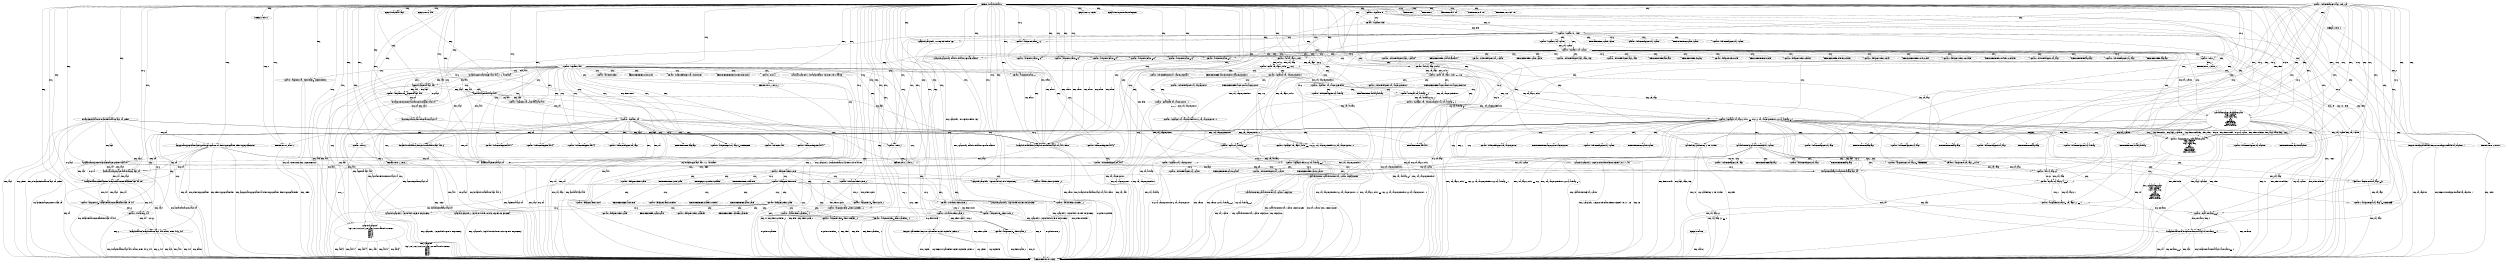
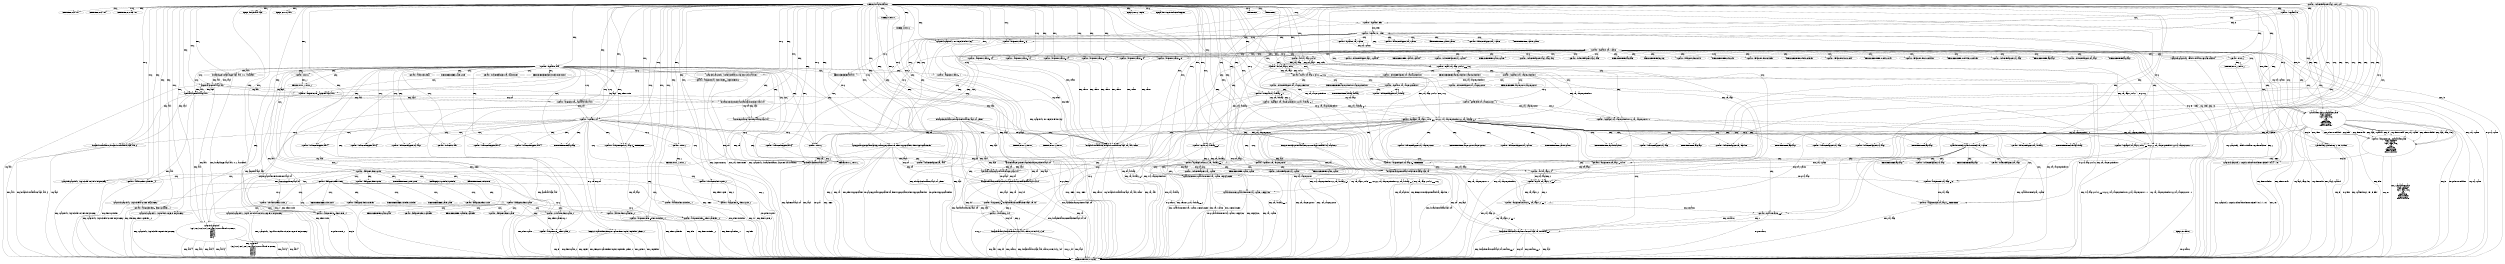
(1444, 58) -> (1407, 58)
none -> (648, 70)
(1046, 132) -> (727, 107)
(531, 133) -> (567, 133)
(1840, 171) -> (1408, 171)
(831, 201) -> (773, 252)
